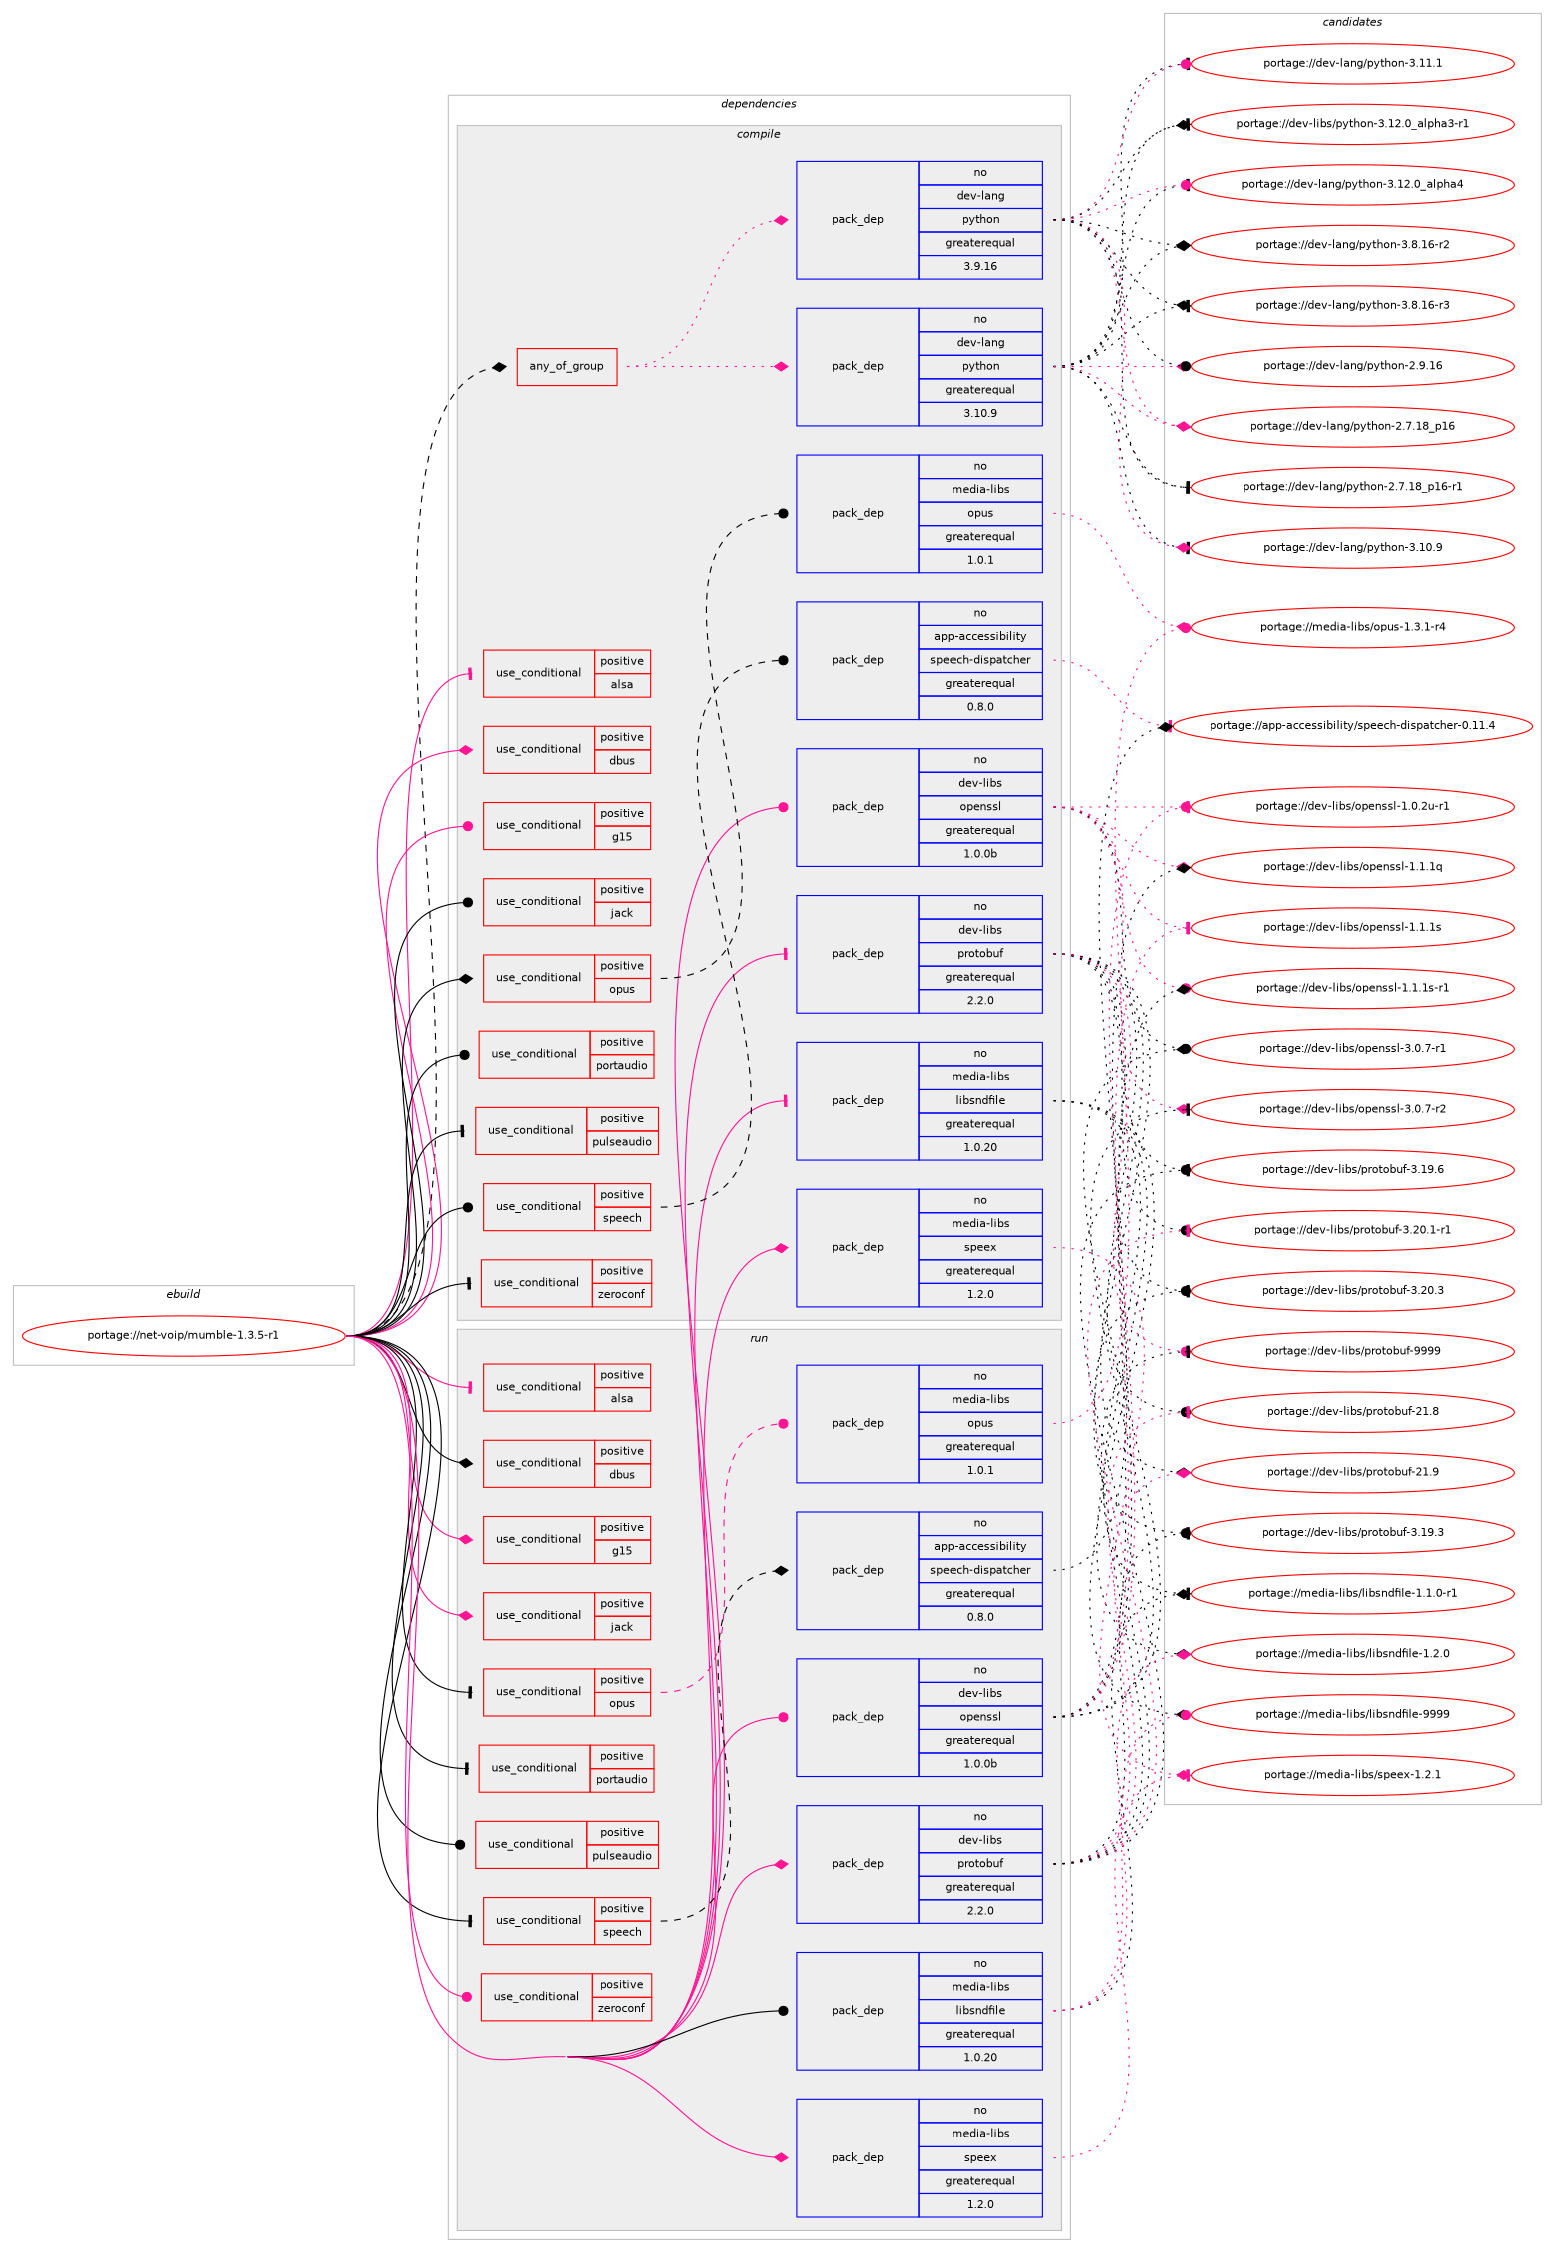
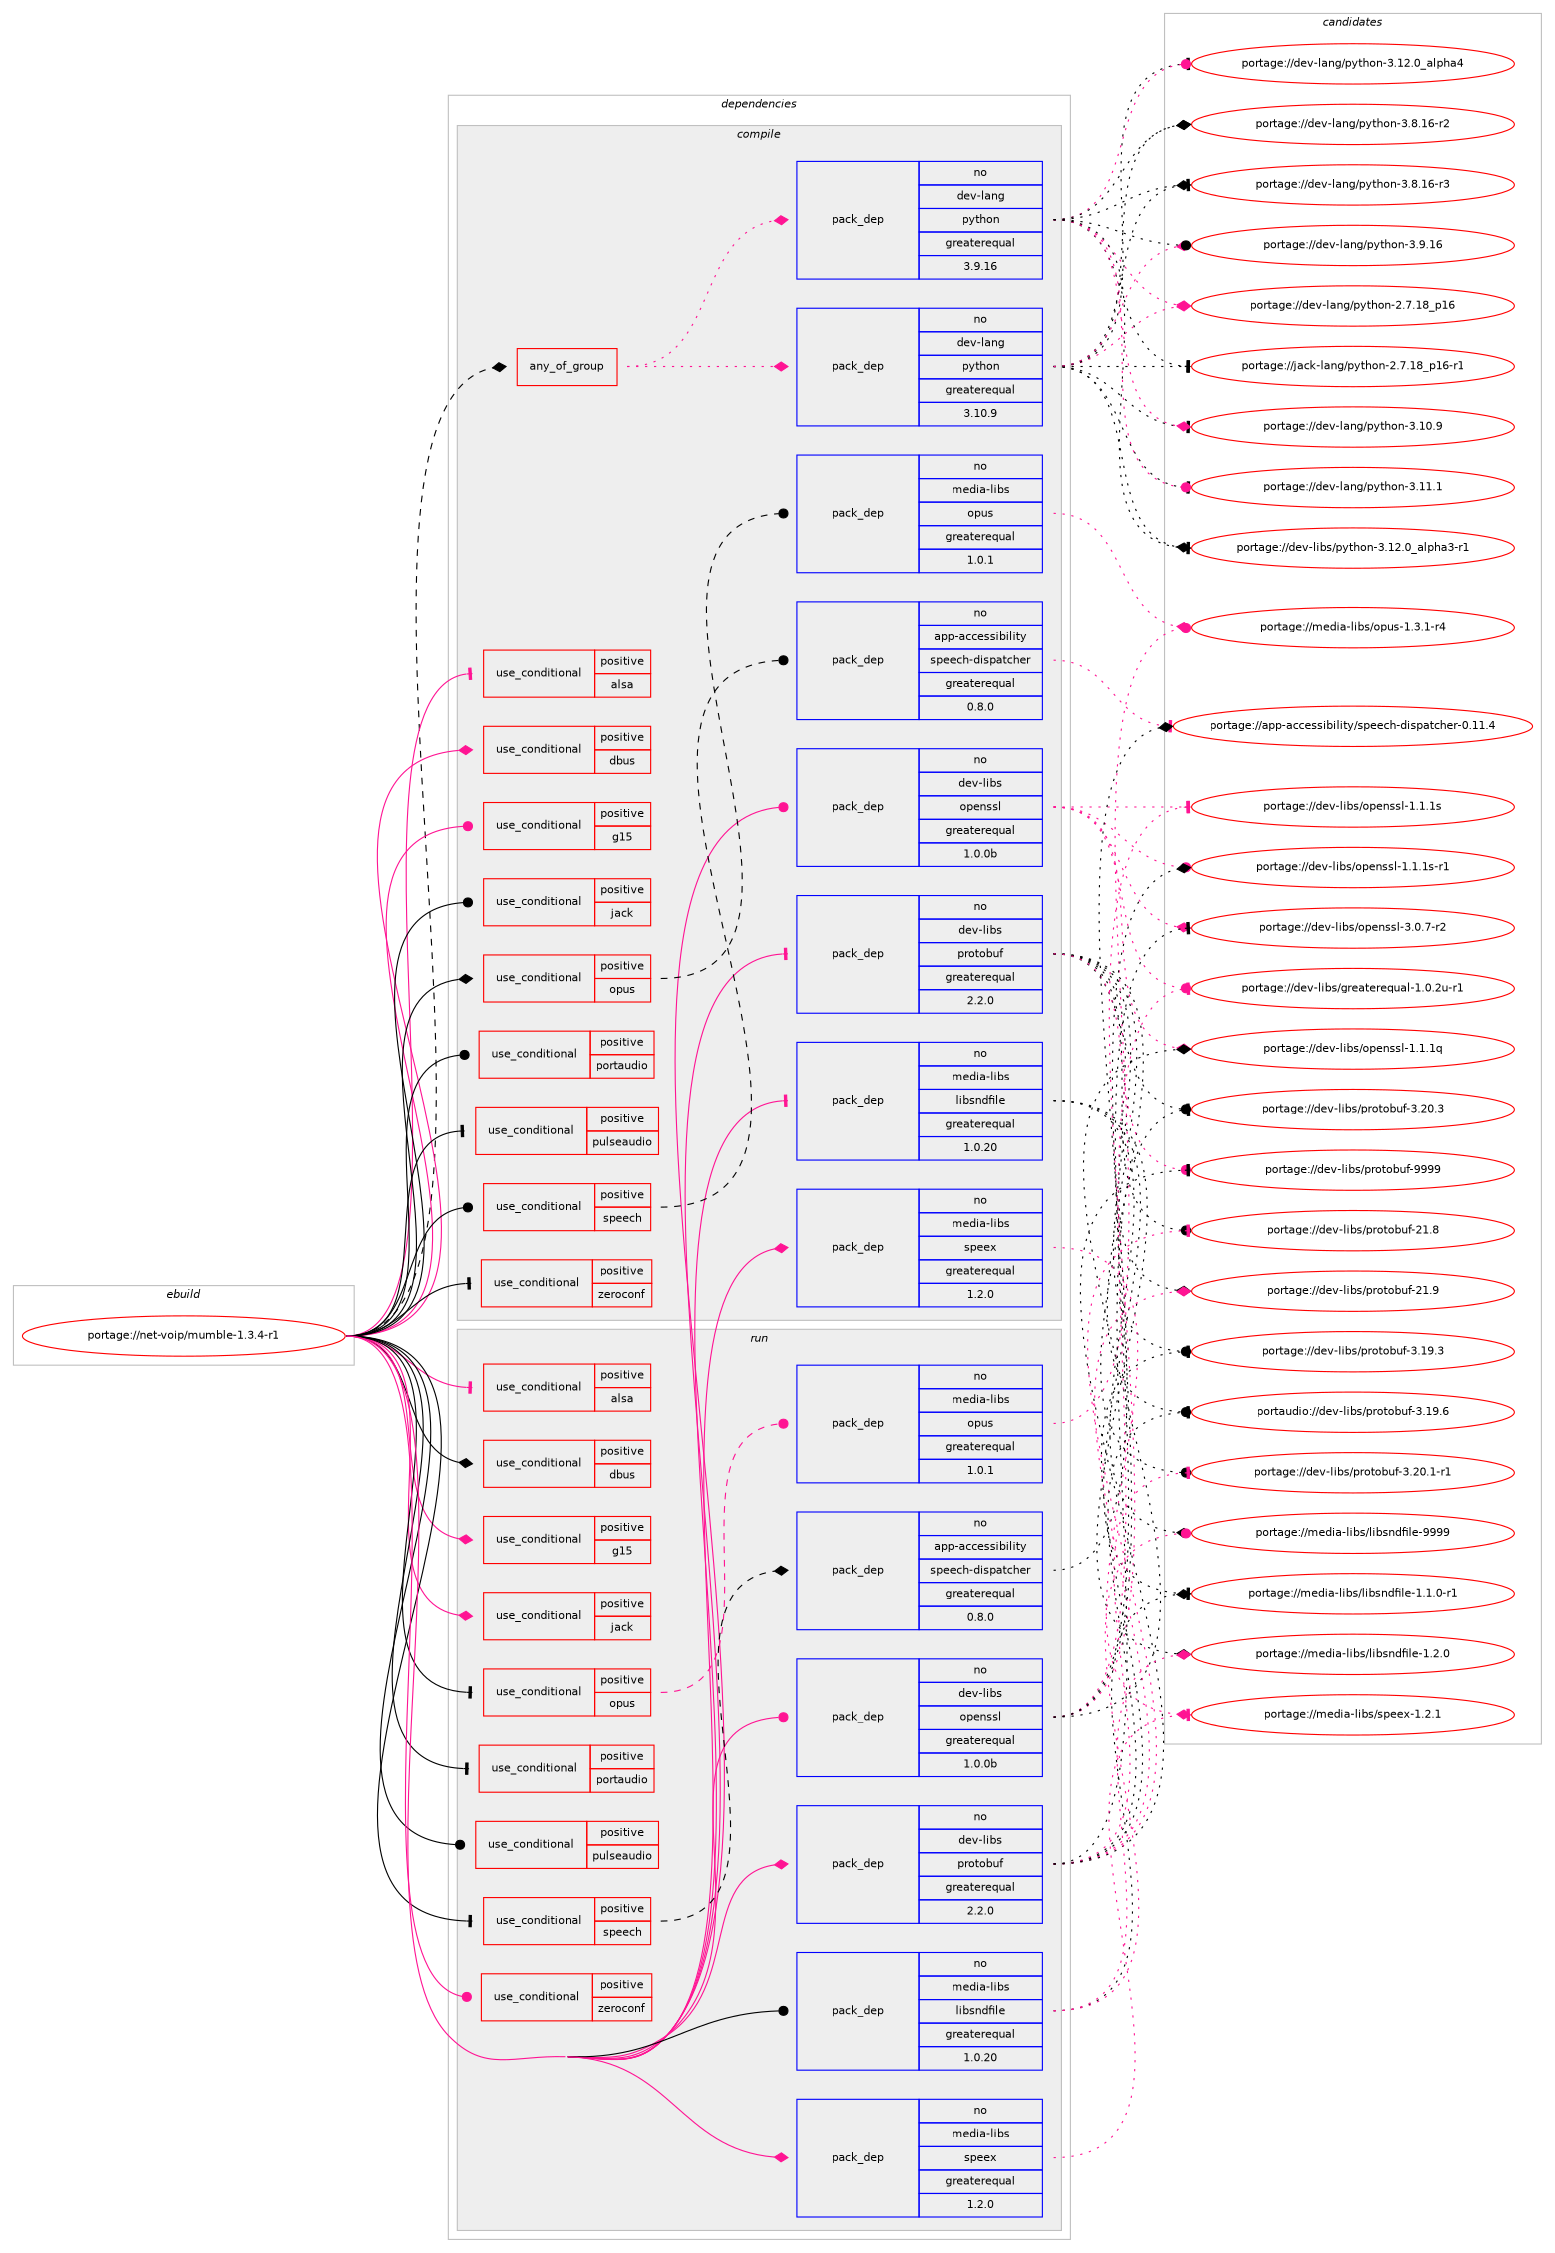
(1353, 367) -> (1353, 245)
(1353, 488) -> (1353, 367)
(1353, 807) -> (1353, 989)
(1353, 1049) -> none
(1353, 1170) -> (1353, 1412)
(184, 1336) -> (184, 1336)
